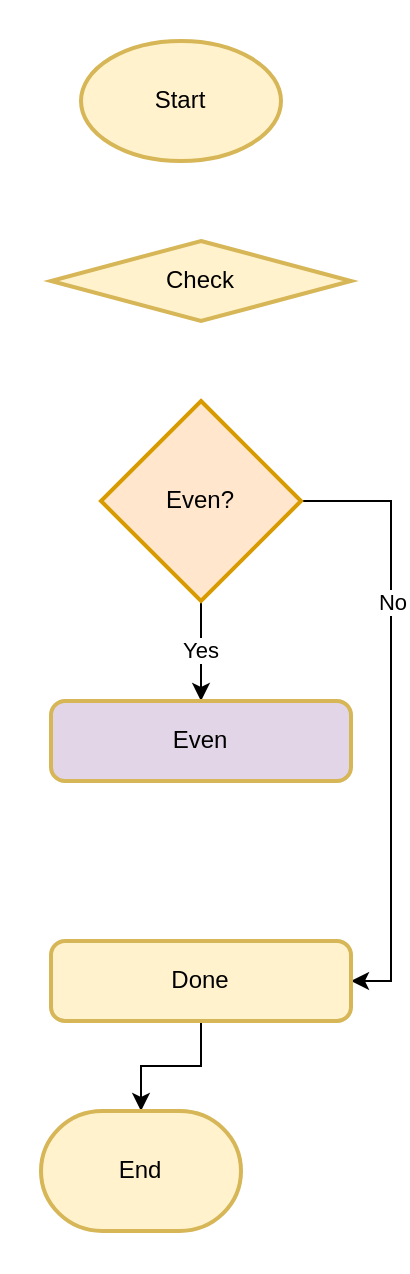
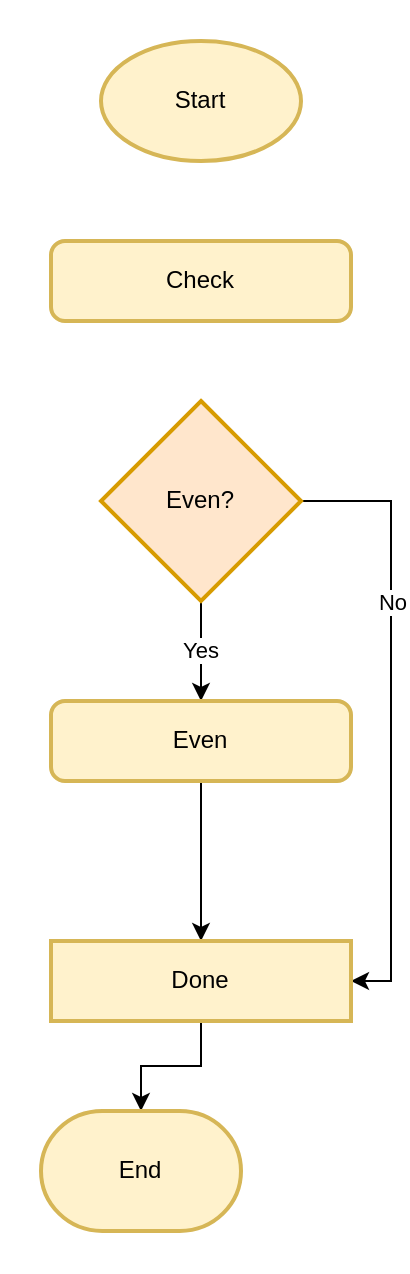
(181, 101) -> (201, 101)
(201, 281) -> (201, 281)
(201, 741) -> (201, 741)
none -> (201, 854)
(201, 981) -> (201, 981)
